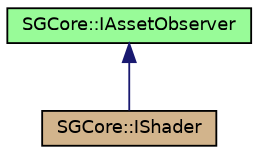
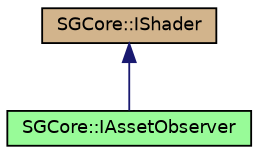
(129, 87) -> (129, 87)
